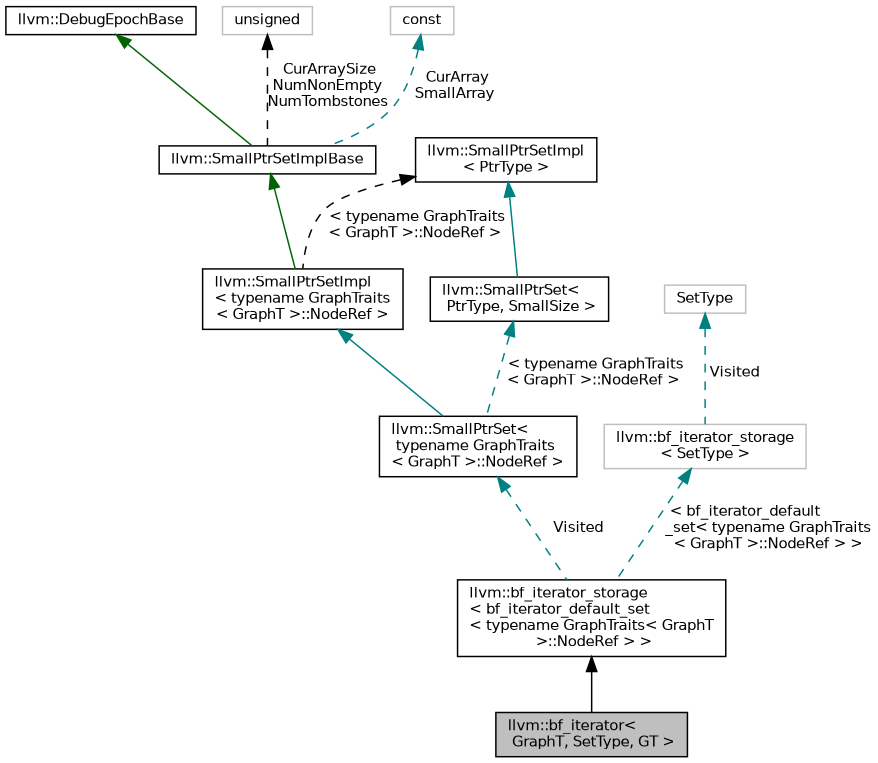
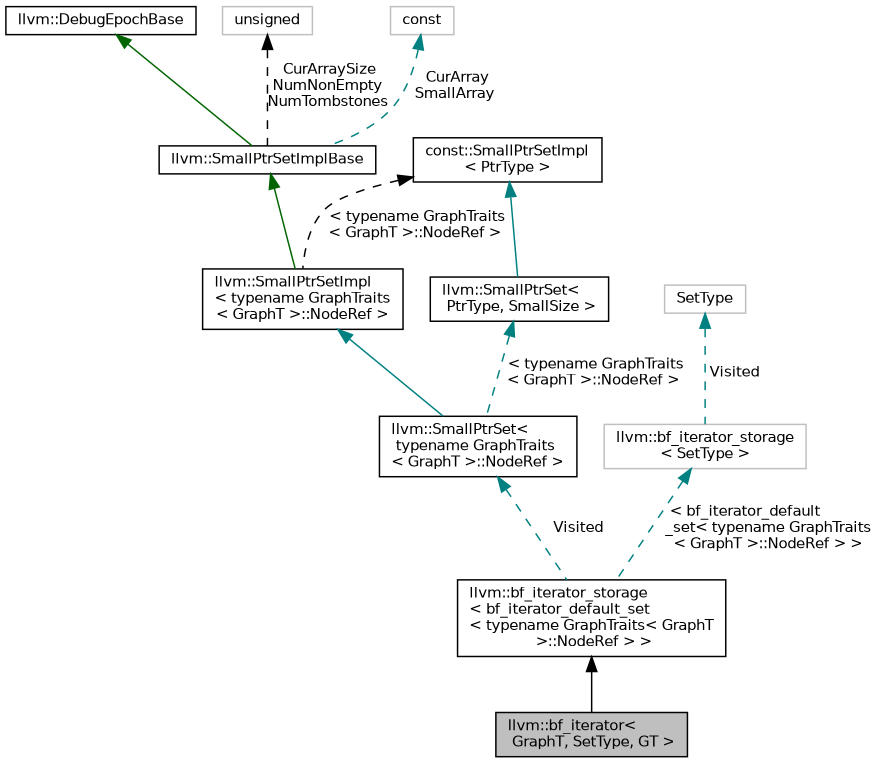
(506, 160) -> (508, 160)
